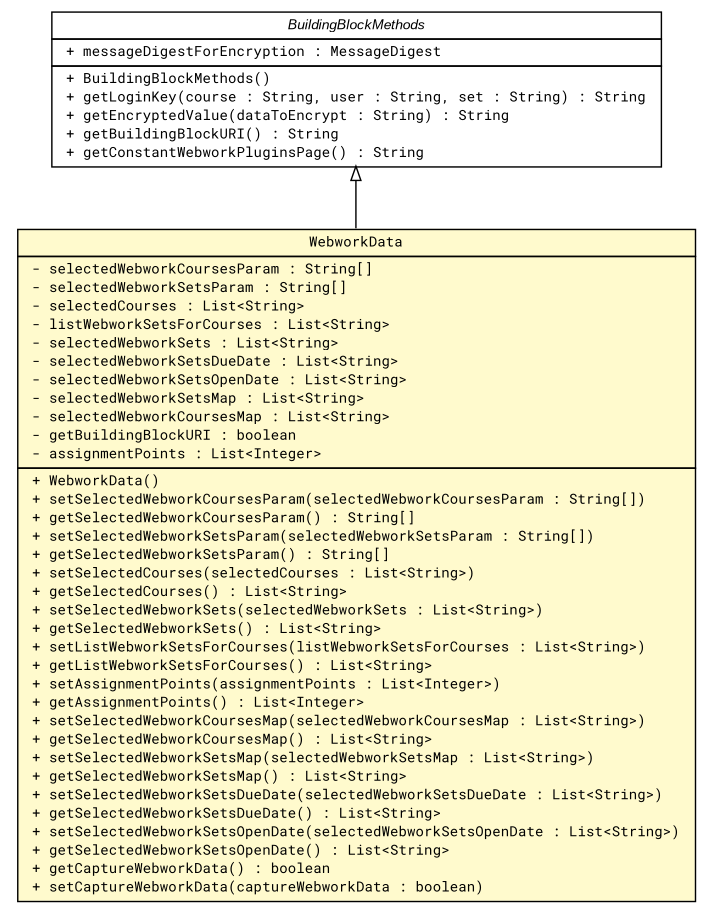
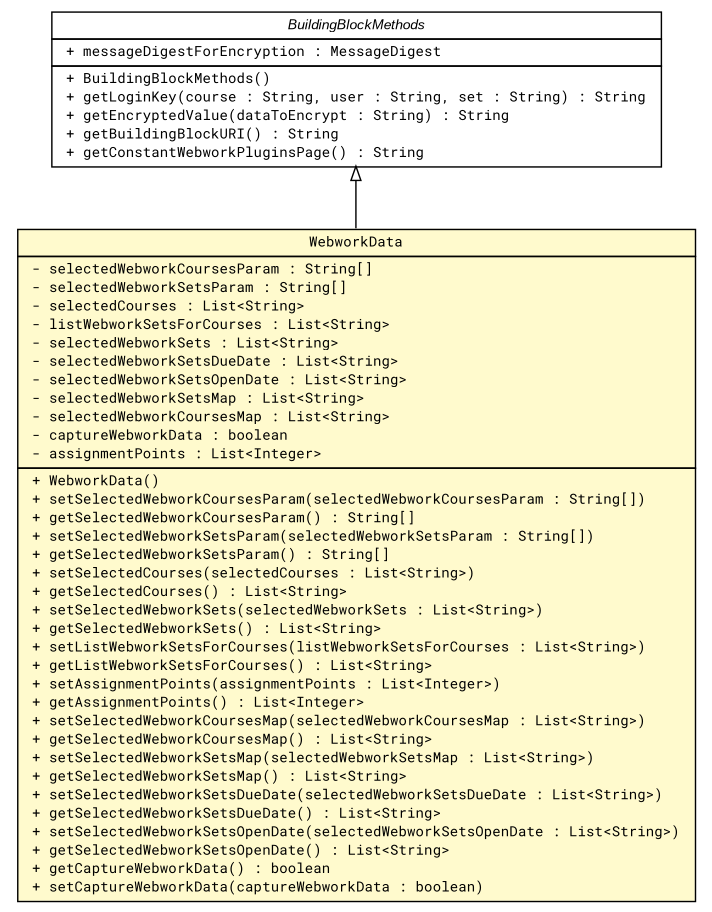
(165, 435) -> (161, 435)
